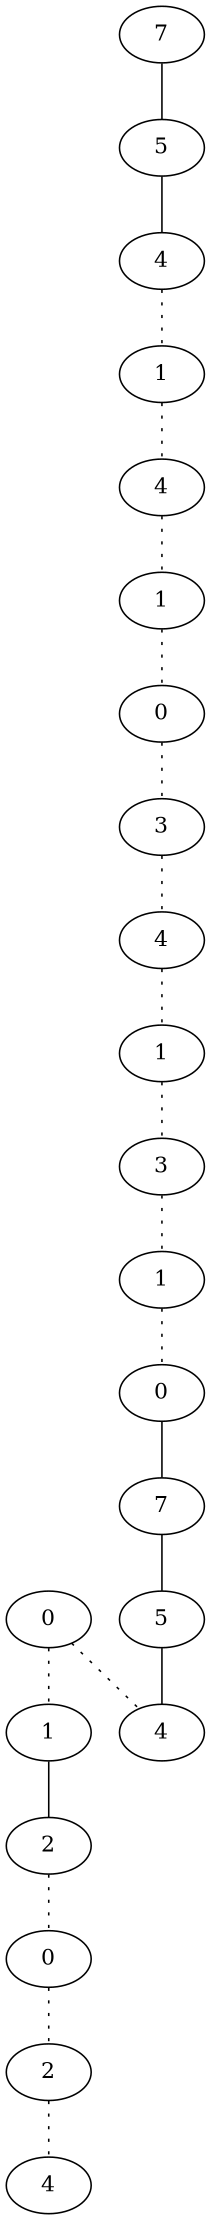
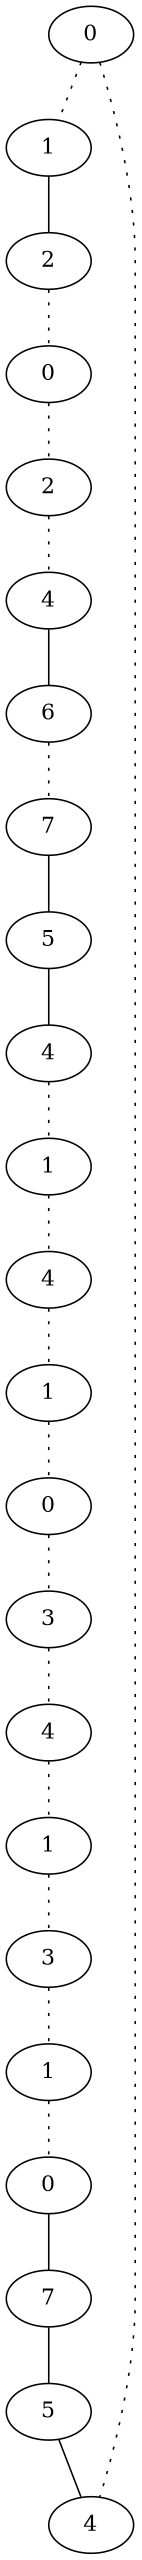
none -> (49, 714)
